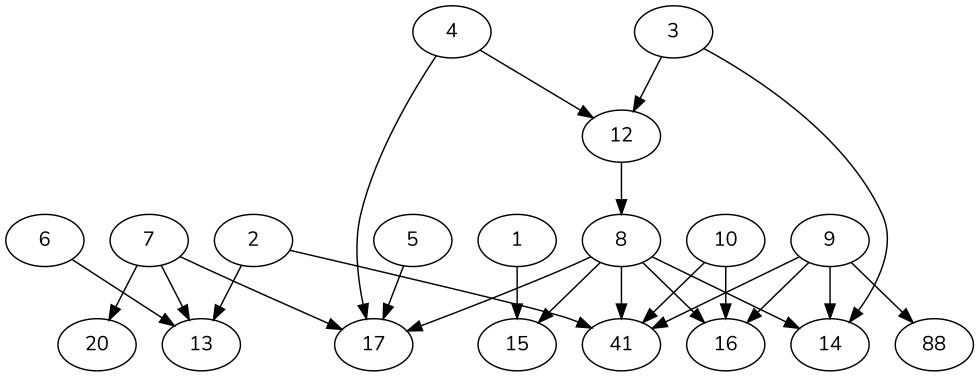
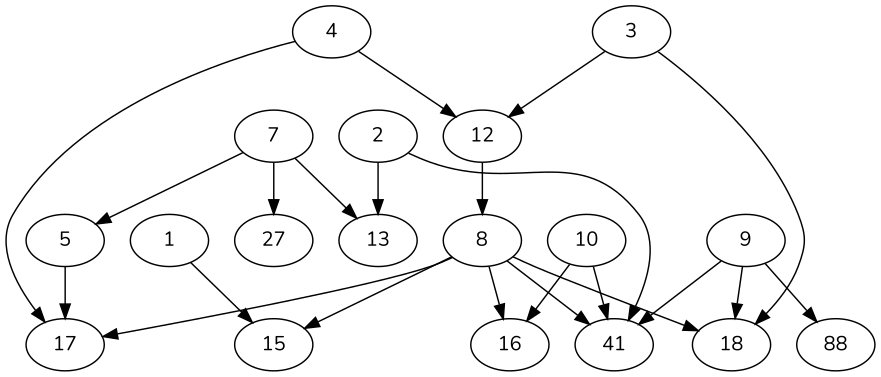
(45, 240) -> none
(783, 287) -> none
(254, 290) -> (176, 185)
(97, 345) -> (274, 240)
(830, 345) -> (732, 345)
